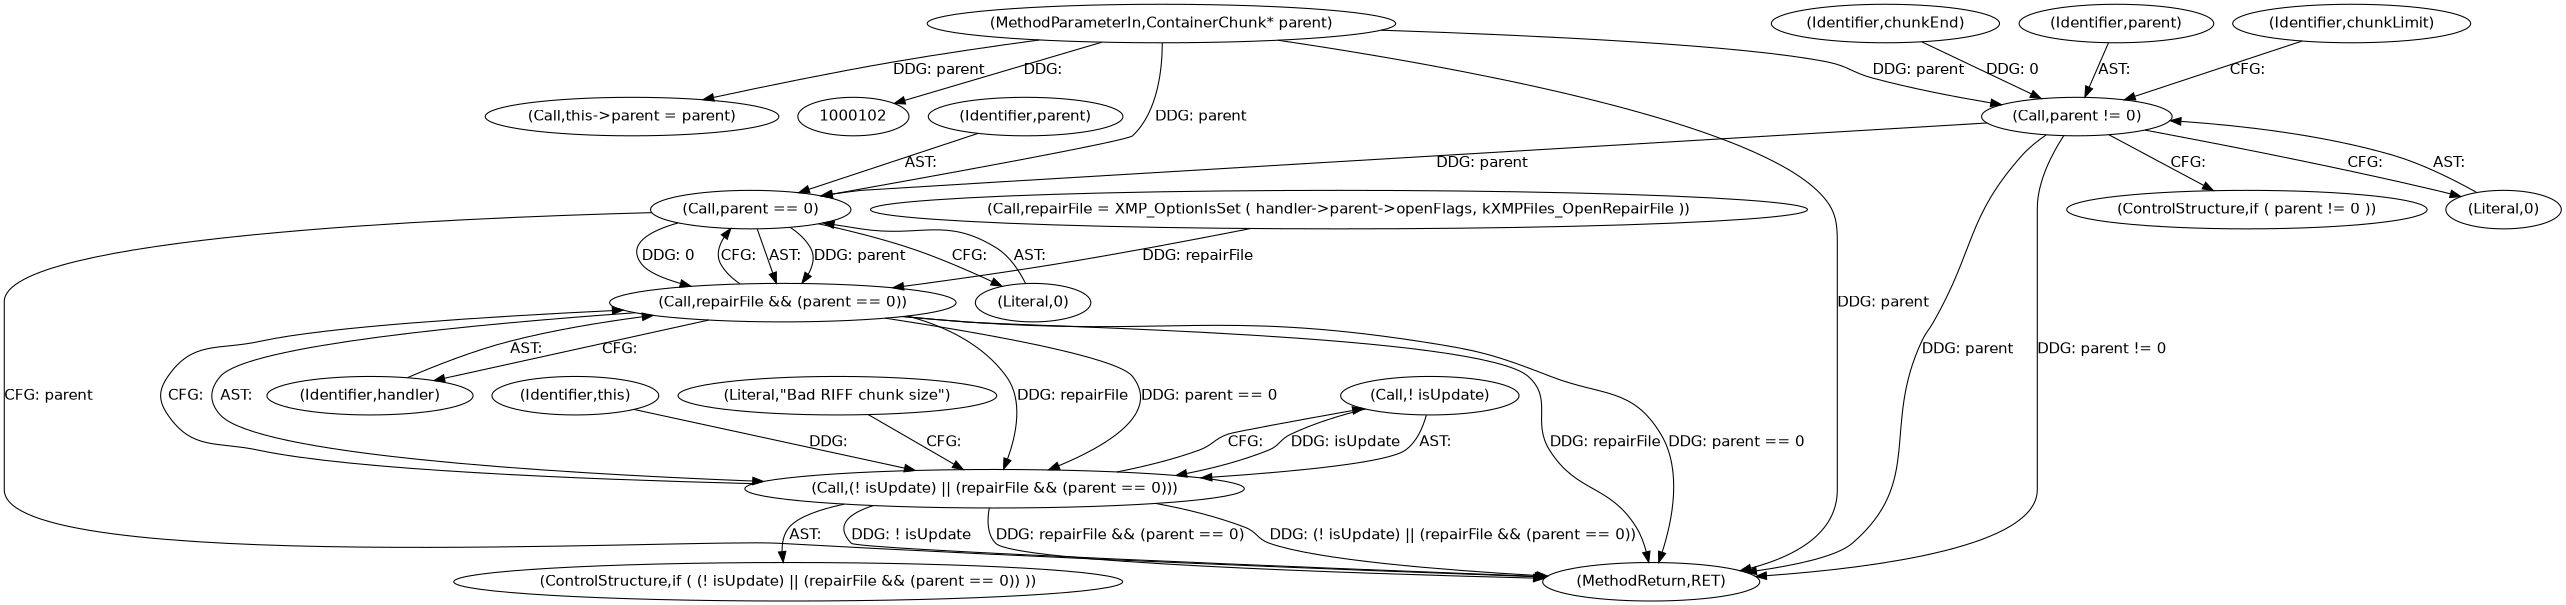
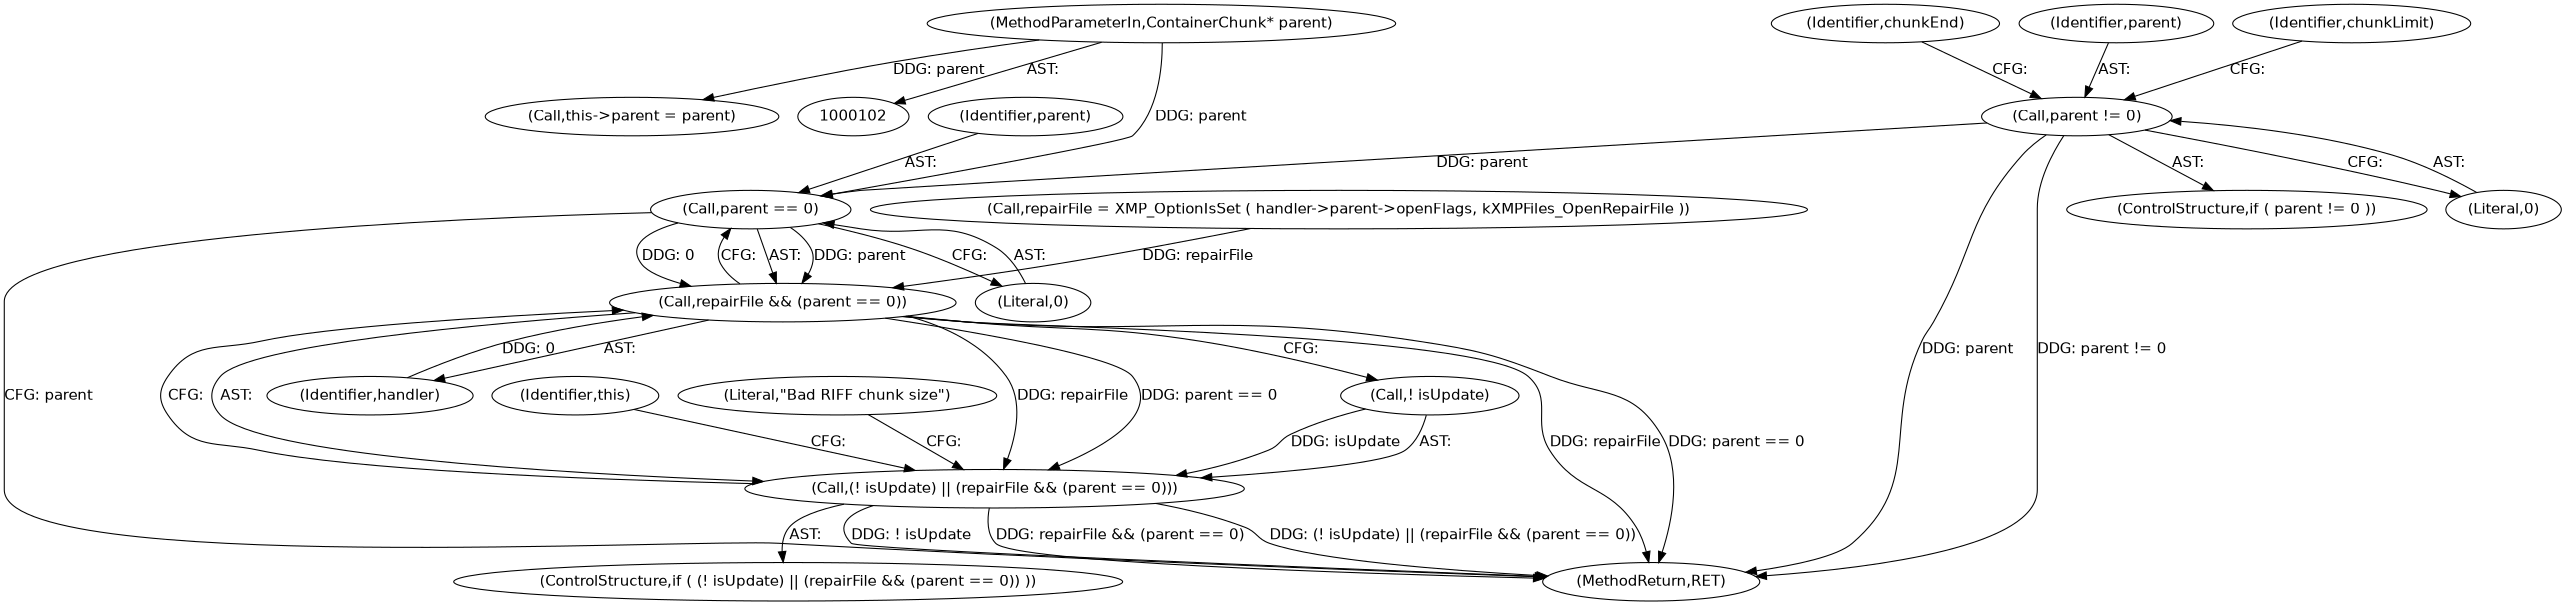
(1689, 46) -> none
(1045, 70) -> (1045, 70)
(2013, 70) -> (2013, 70)
(1761, 156) -> none
(2191, 163) -> (2191, 163)
(529, 349) -> (529, 349)
(622, 349) -> (622, 349)
(1232, 433) -> (1185, 339)
(831, 442) -> (831, 442)
